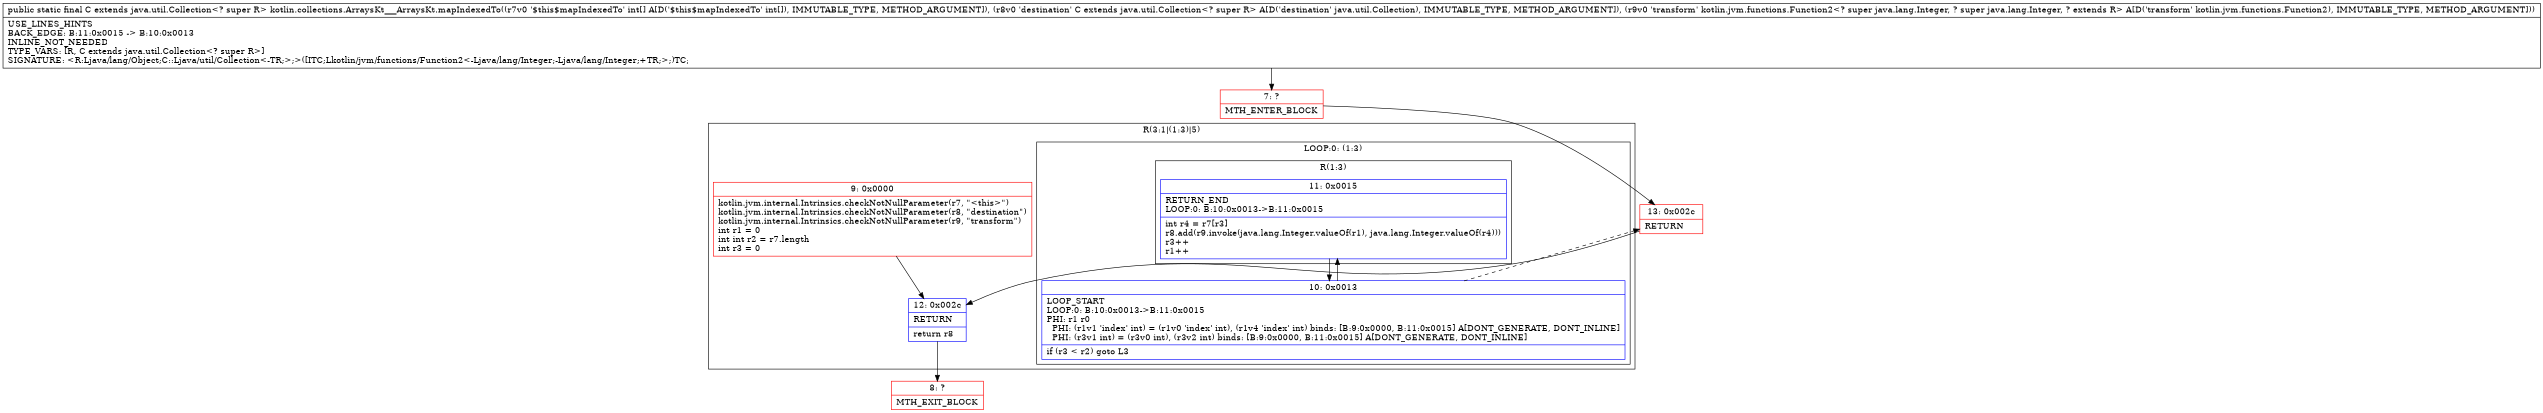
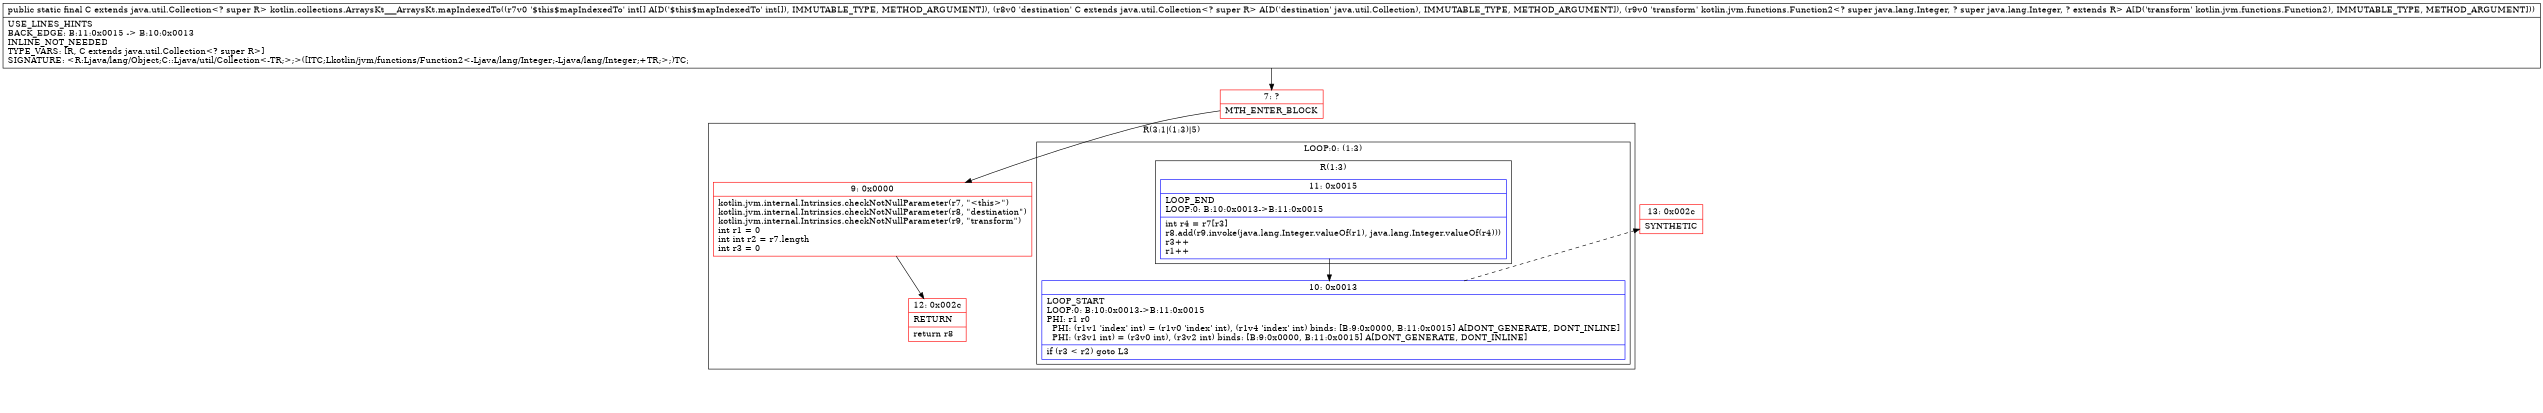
(1497, 119) -> (1100, 138)
(1197, 200) -> (1190, 200)
(1664, 226) -> (1671, 226)
(1306, 270) -> none
(1337, 276) -> none
(937, 320) -> (937, 320)
(937, 395) -> none
